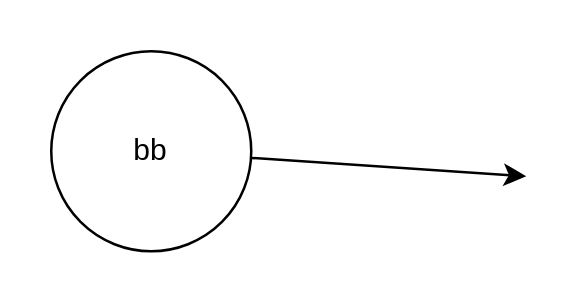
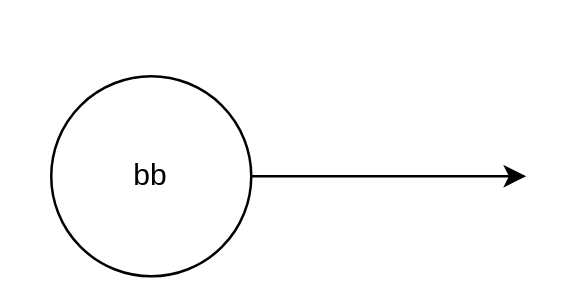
(151, 151) -> (151, 176)
